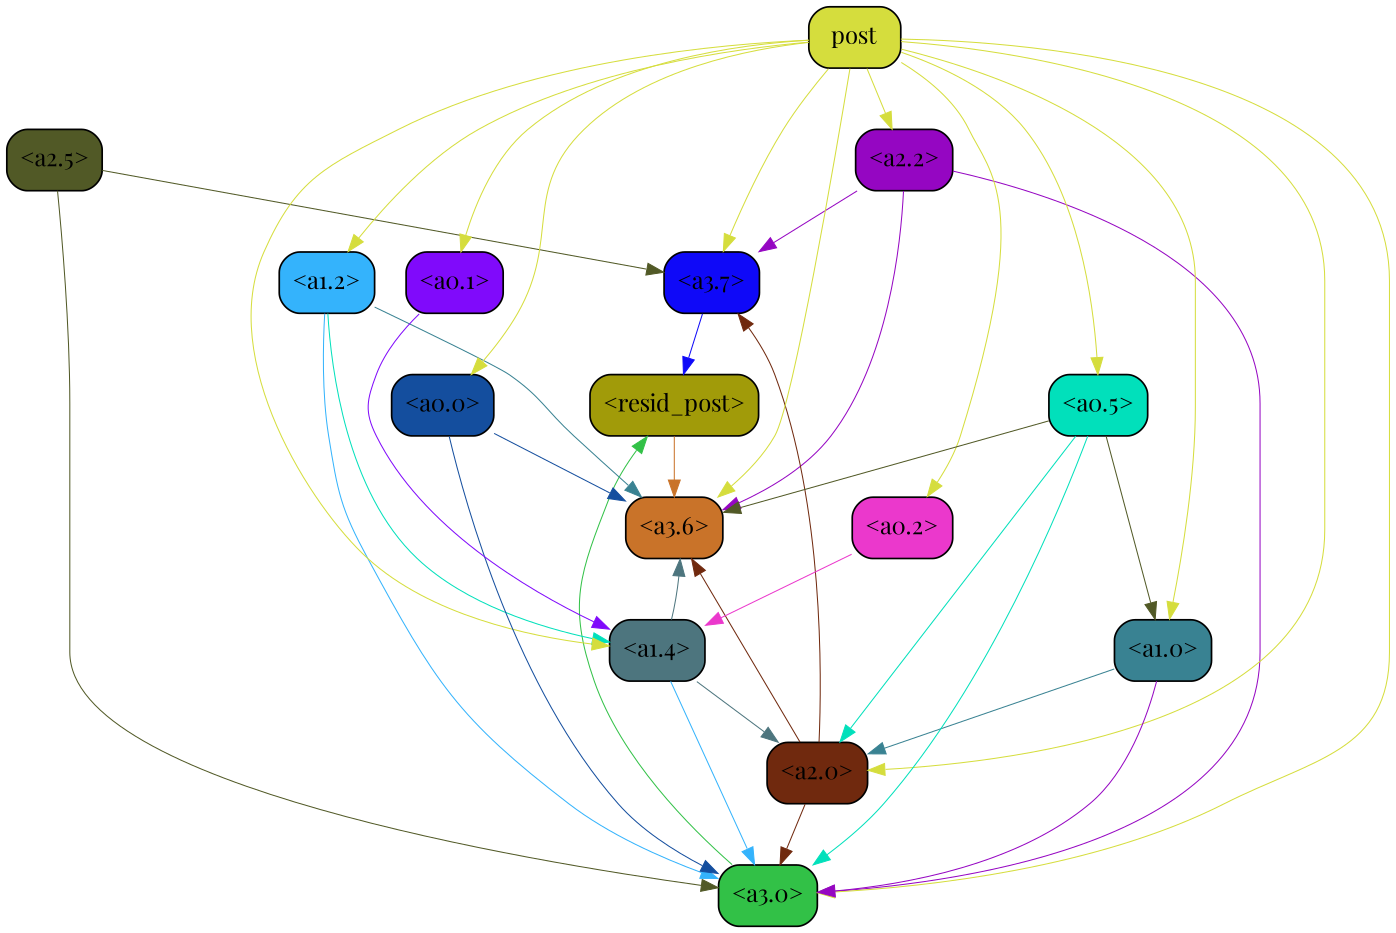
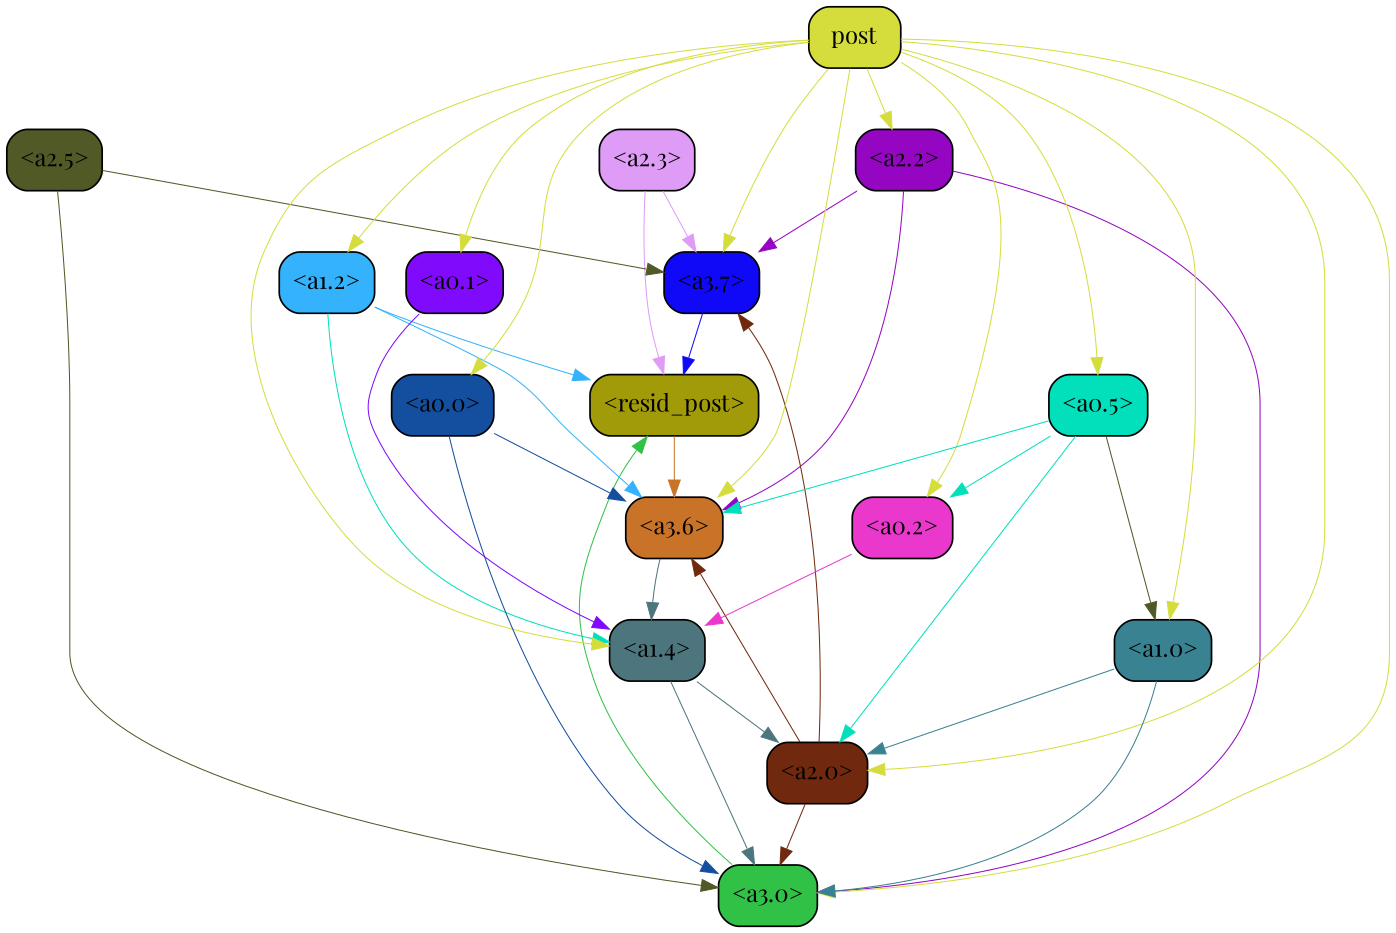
none -> (647, 160)
(514, 378) -> (514, 378)
(894, 464) -> (894, 464)
(676, 598) -> (656, 581)
(422, 653) -> (473, 343)
(982, 662) -> (1008, 462)
(709, 765) -> (709, 765)
(1035, 839) -> (1035, 839)
